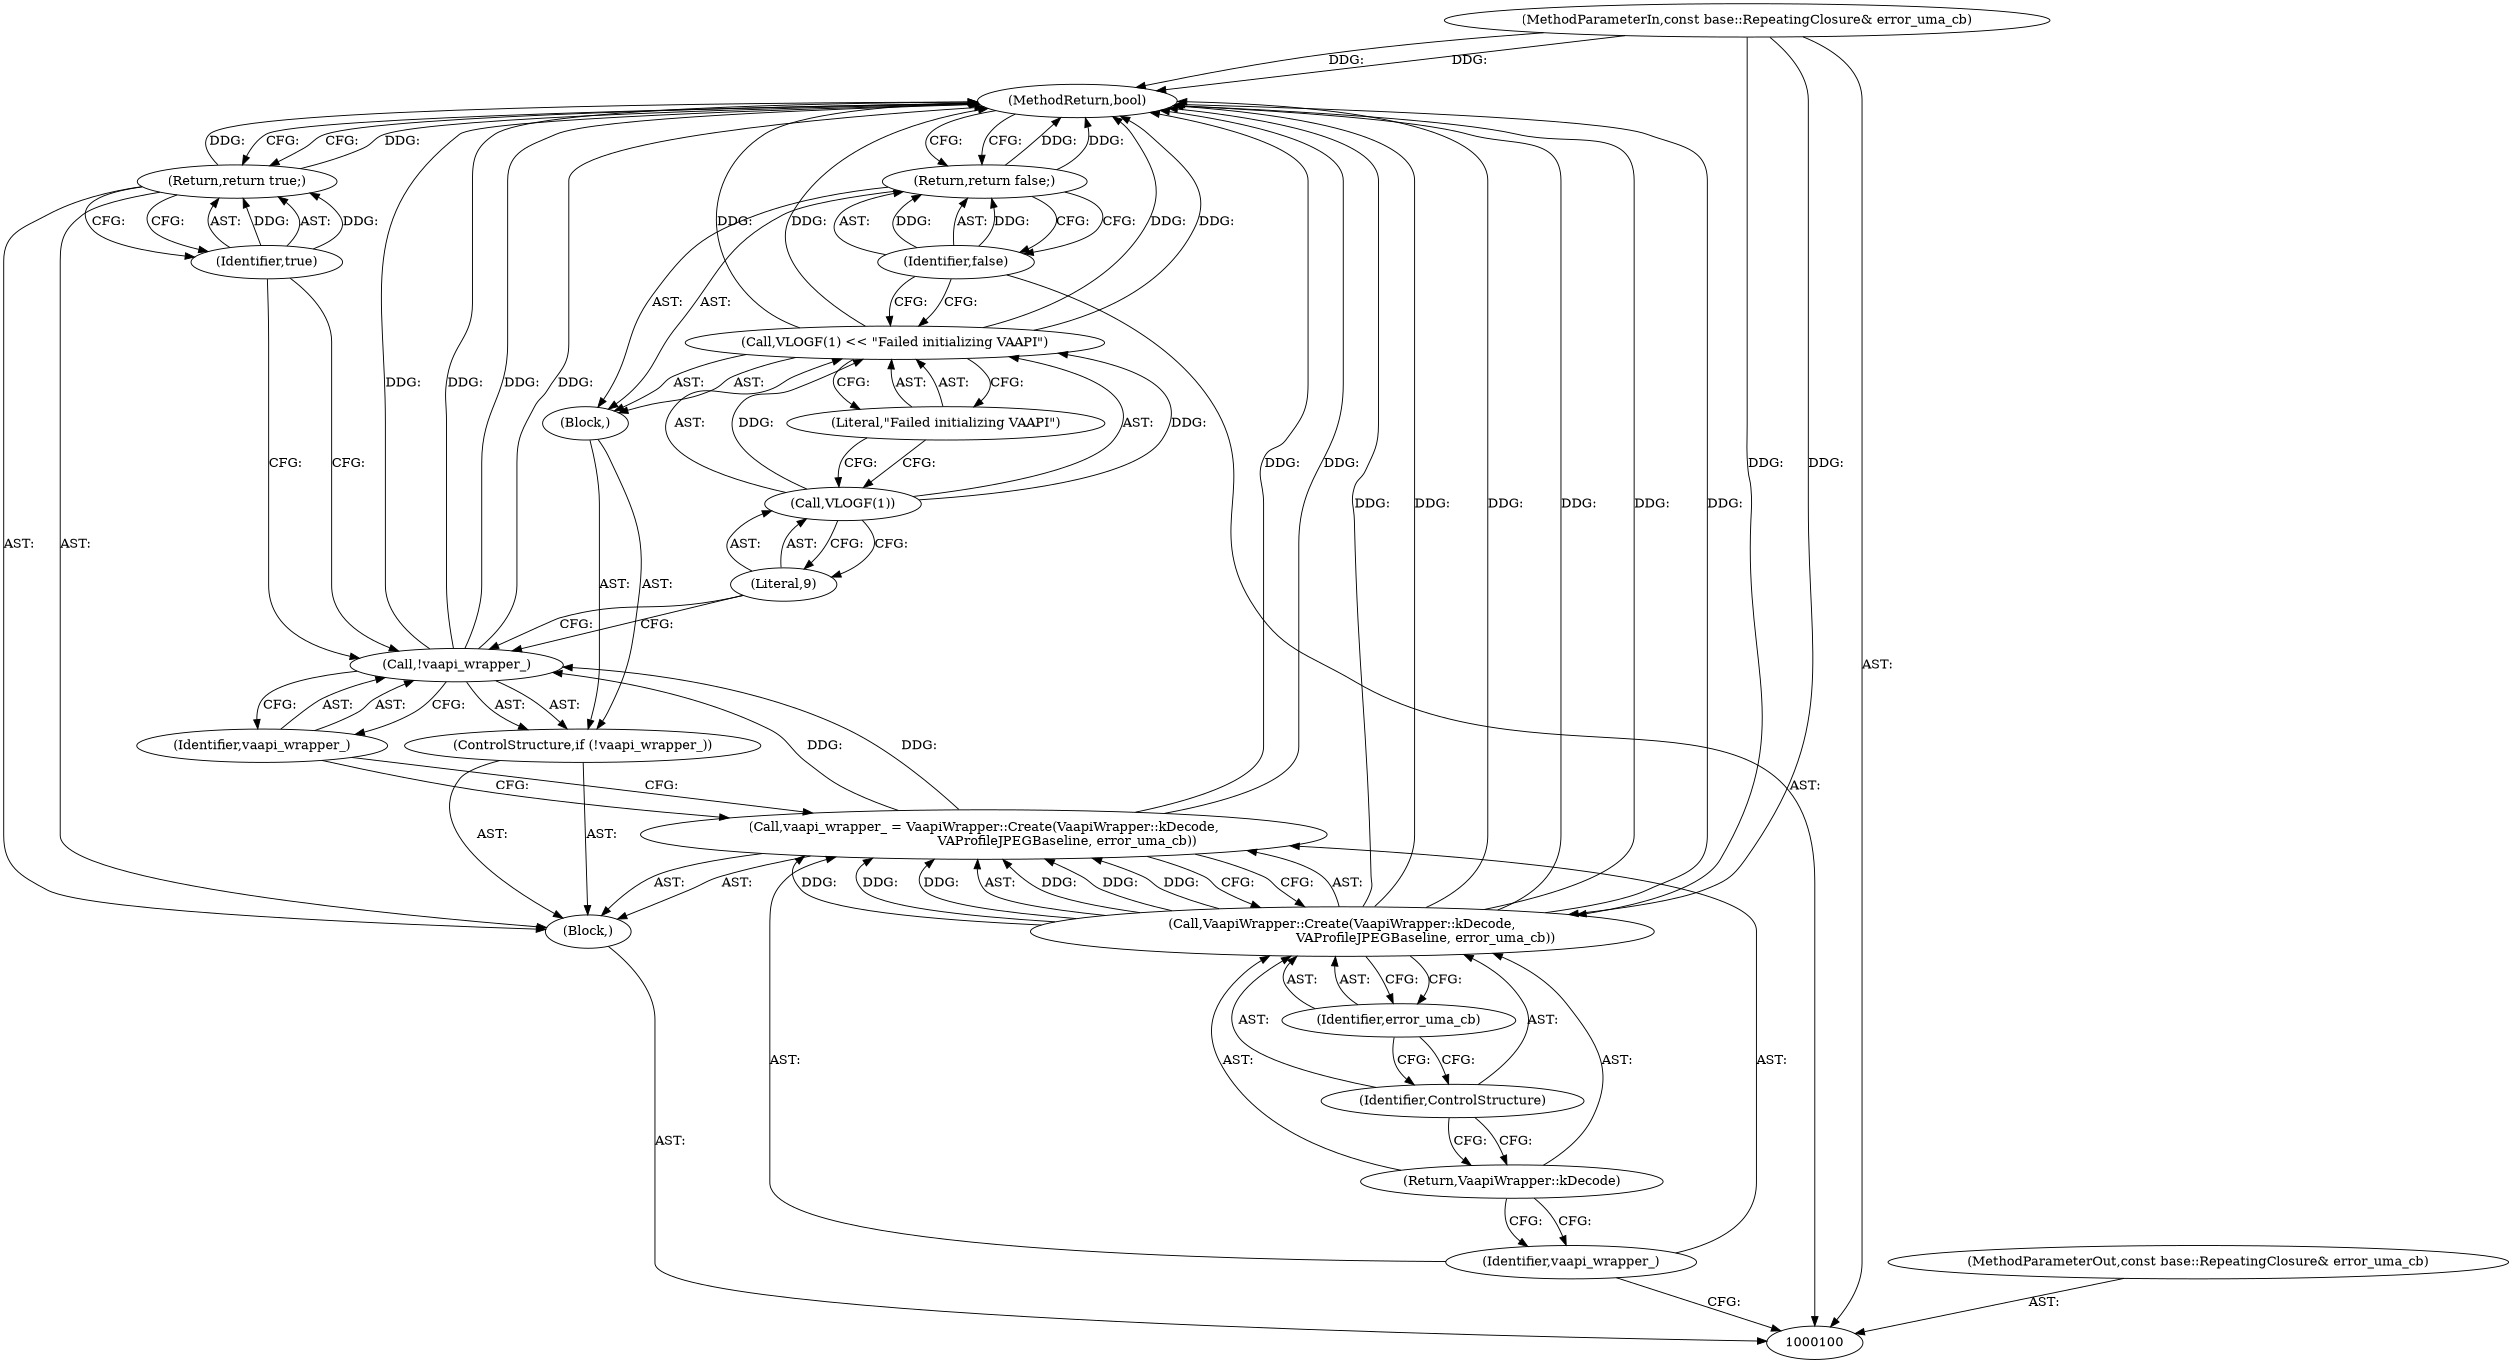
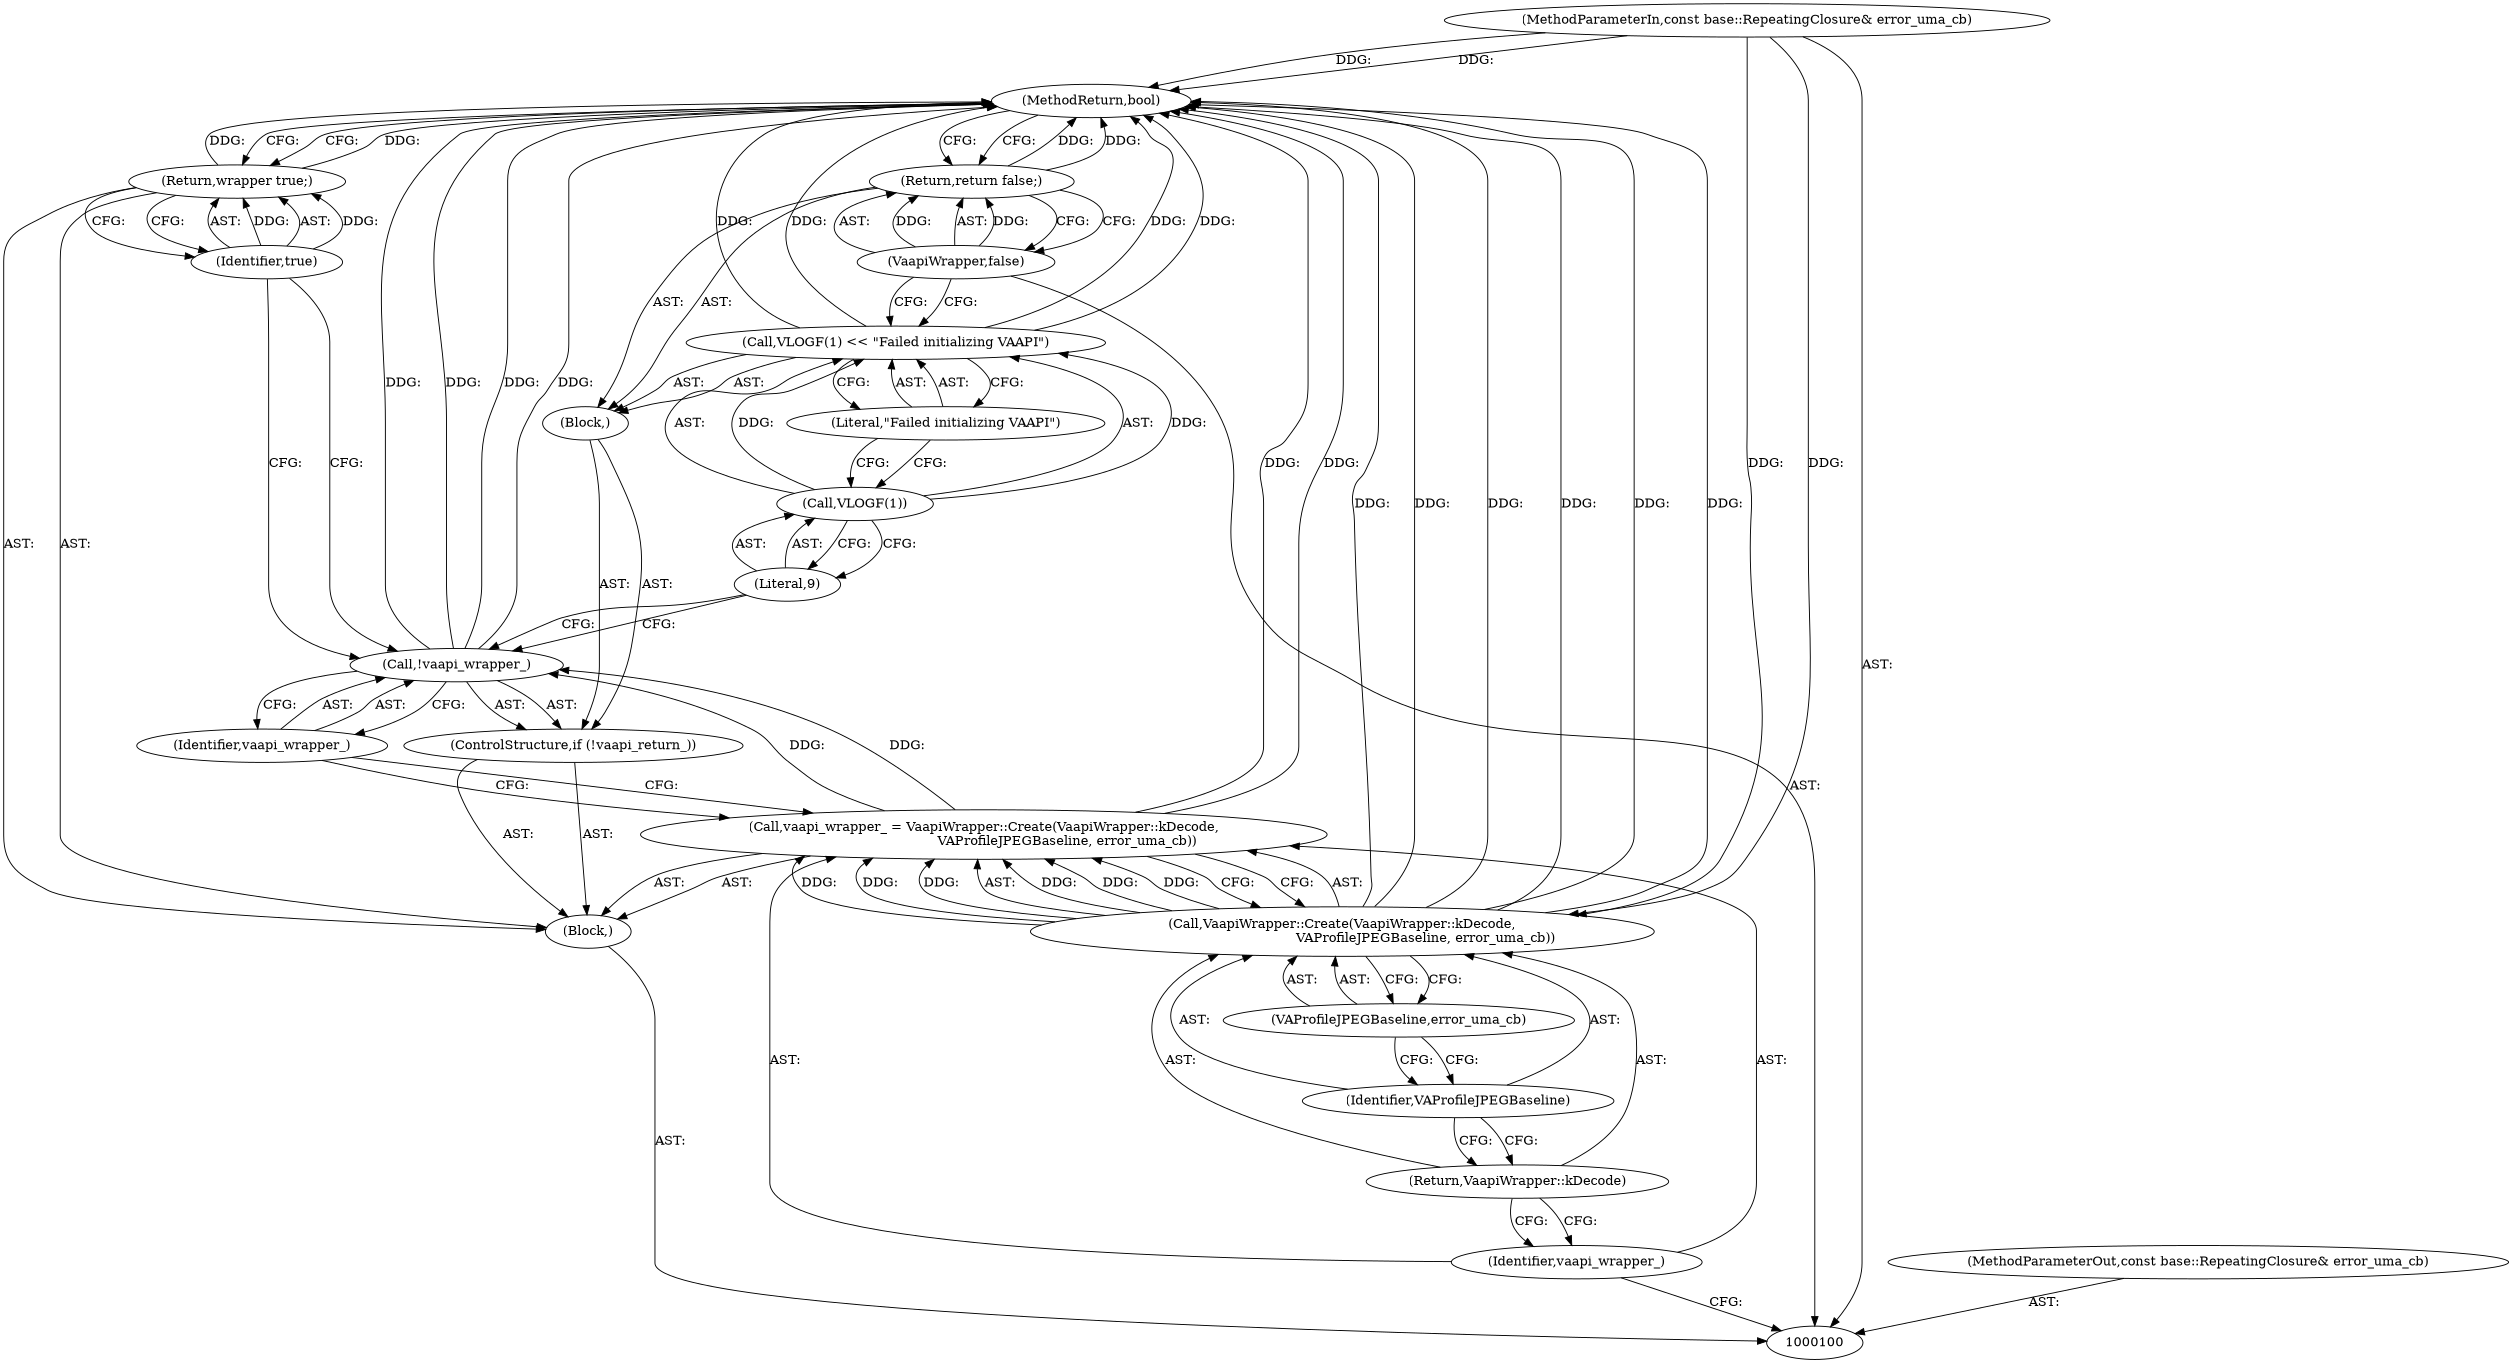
(237, 182) -> (237, 182)
(956, 262) -> (956, 262)
(583, 746) -> (573, 746)
(1399, 1020) -> (1399, 1020)
(1453, 1101) -> (1458, 1101)
